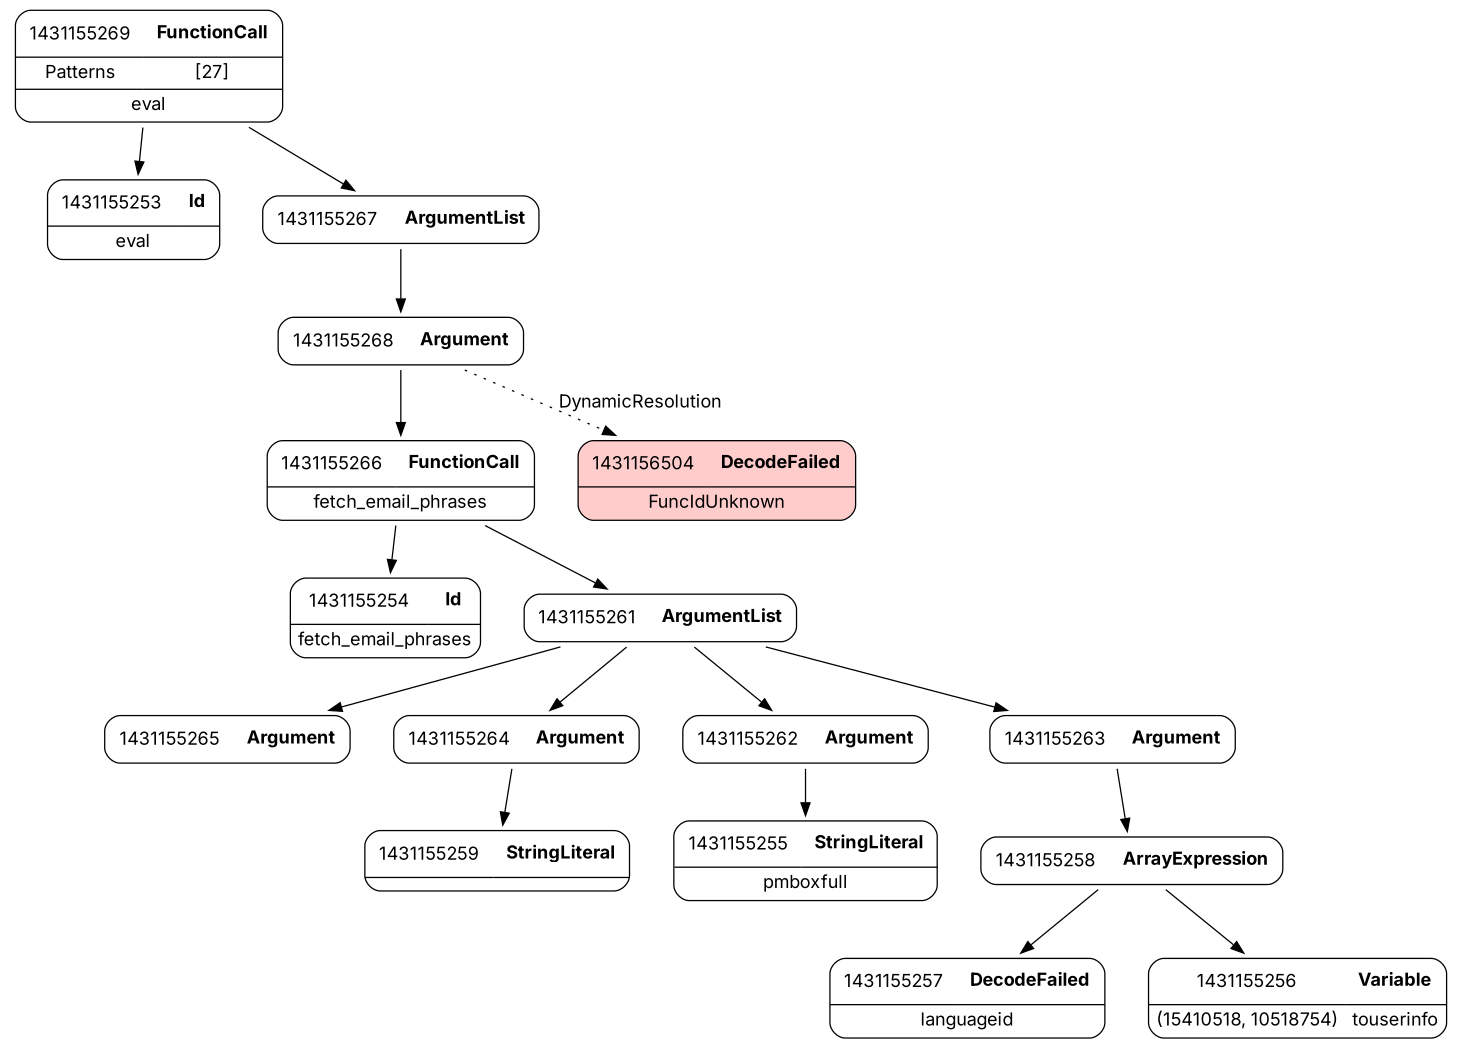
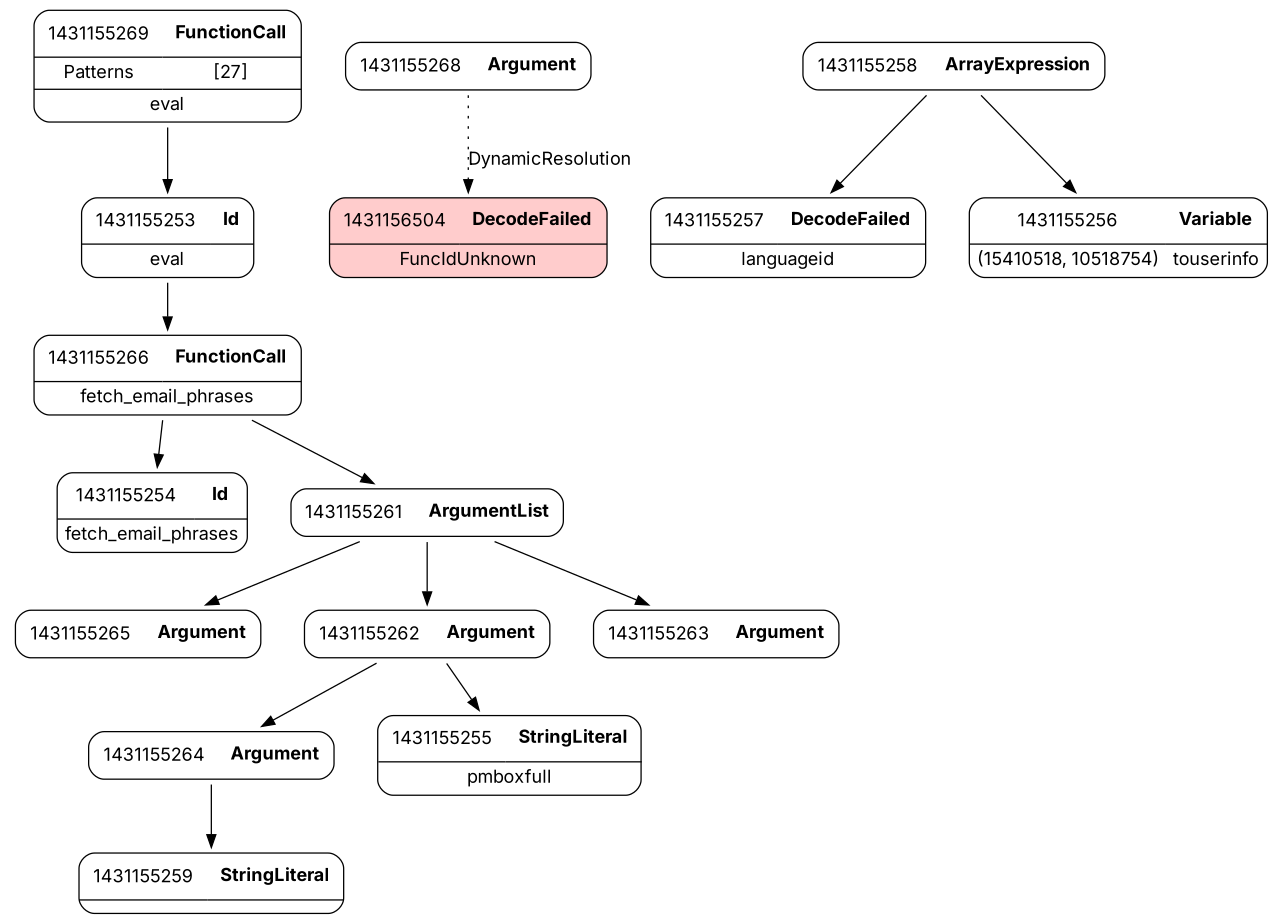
(401, 220) -> none
(401, 396) -> (168, 300)
(593, 675) -> (325, 692)
(1121, 794) -> none
